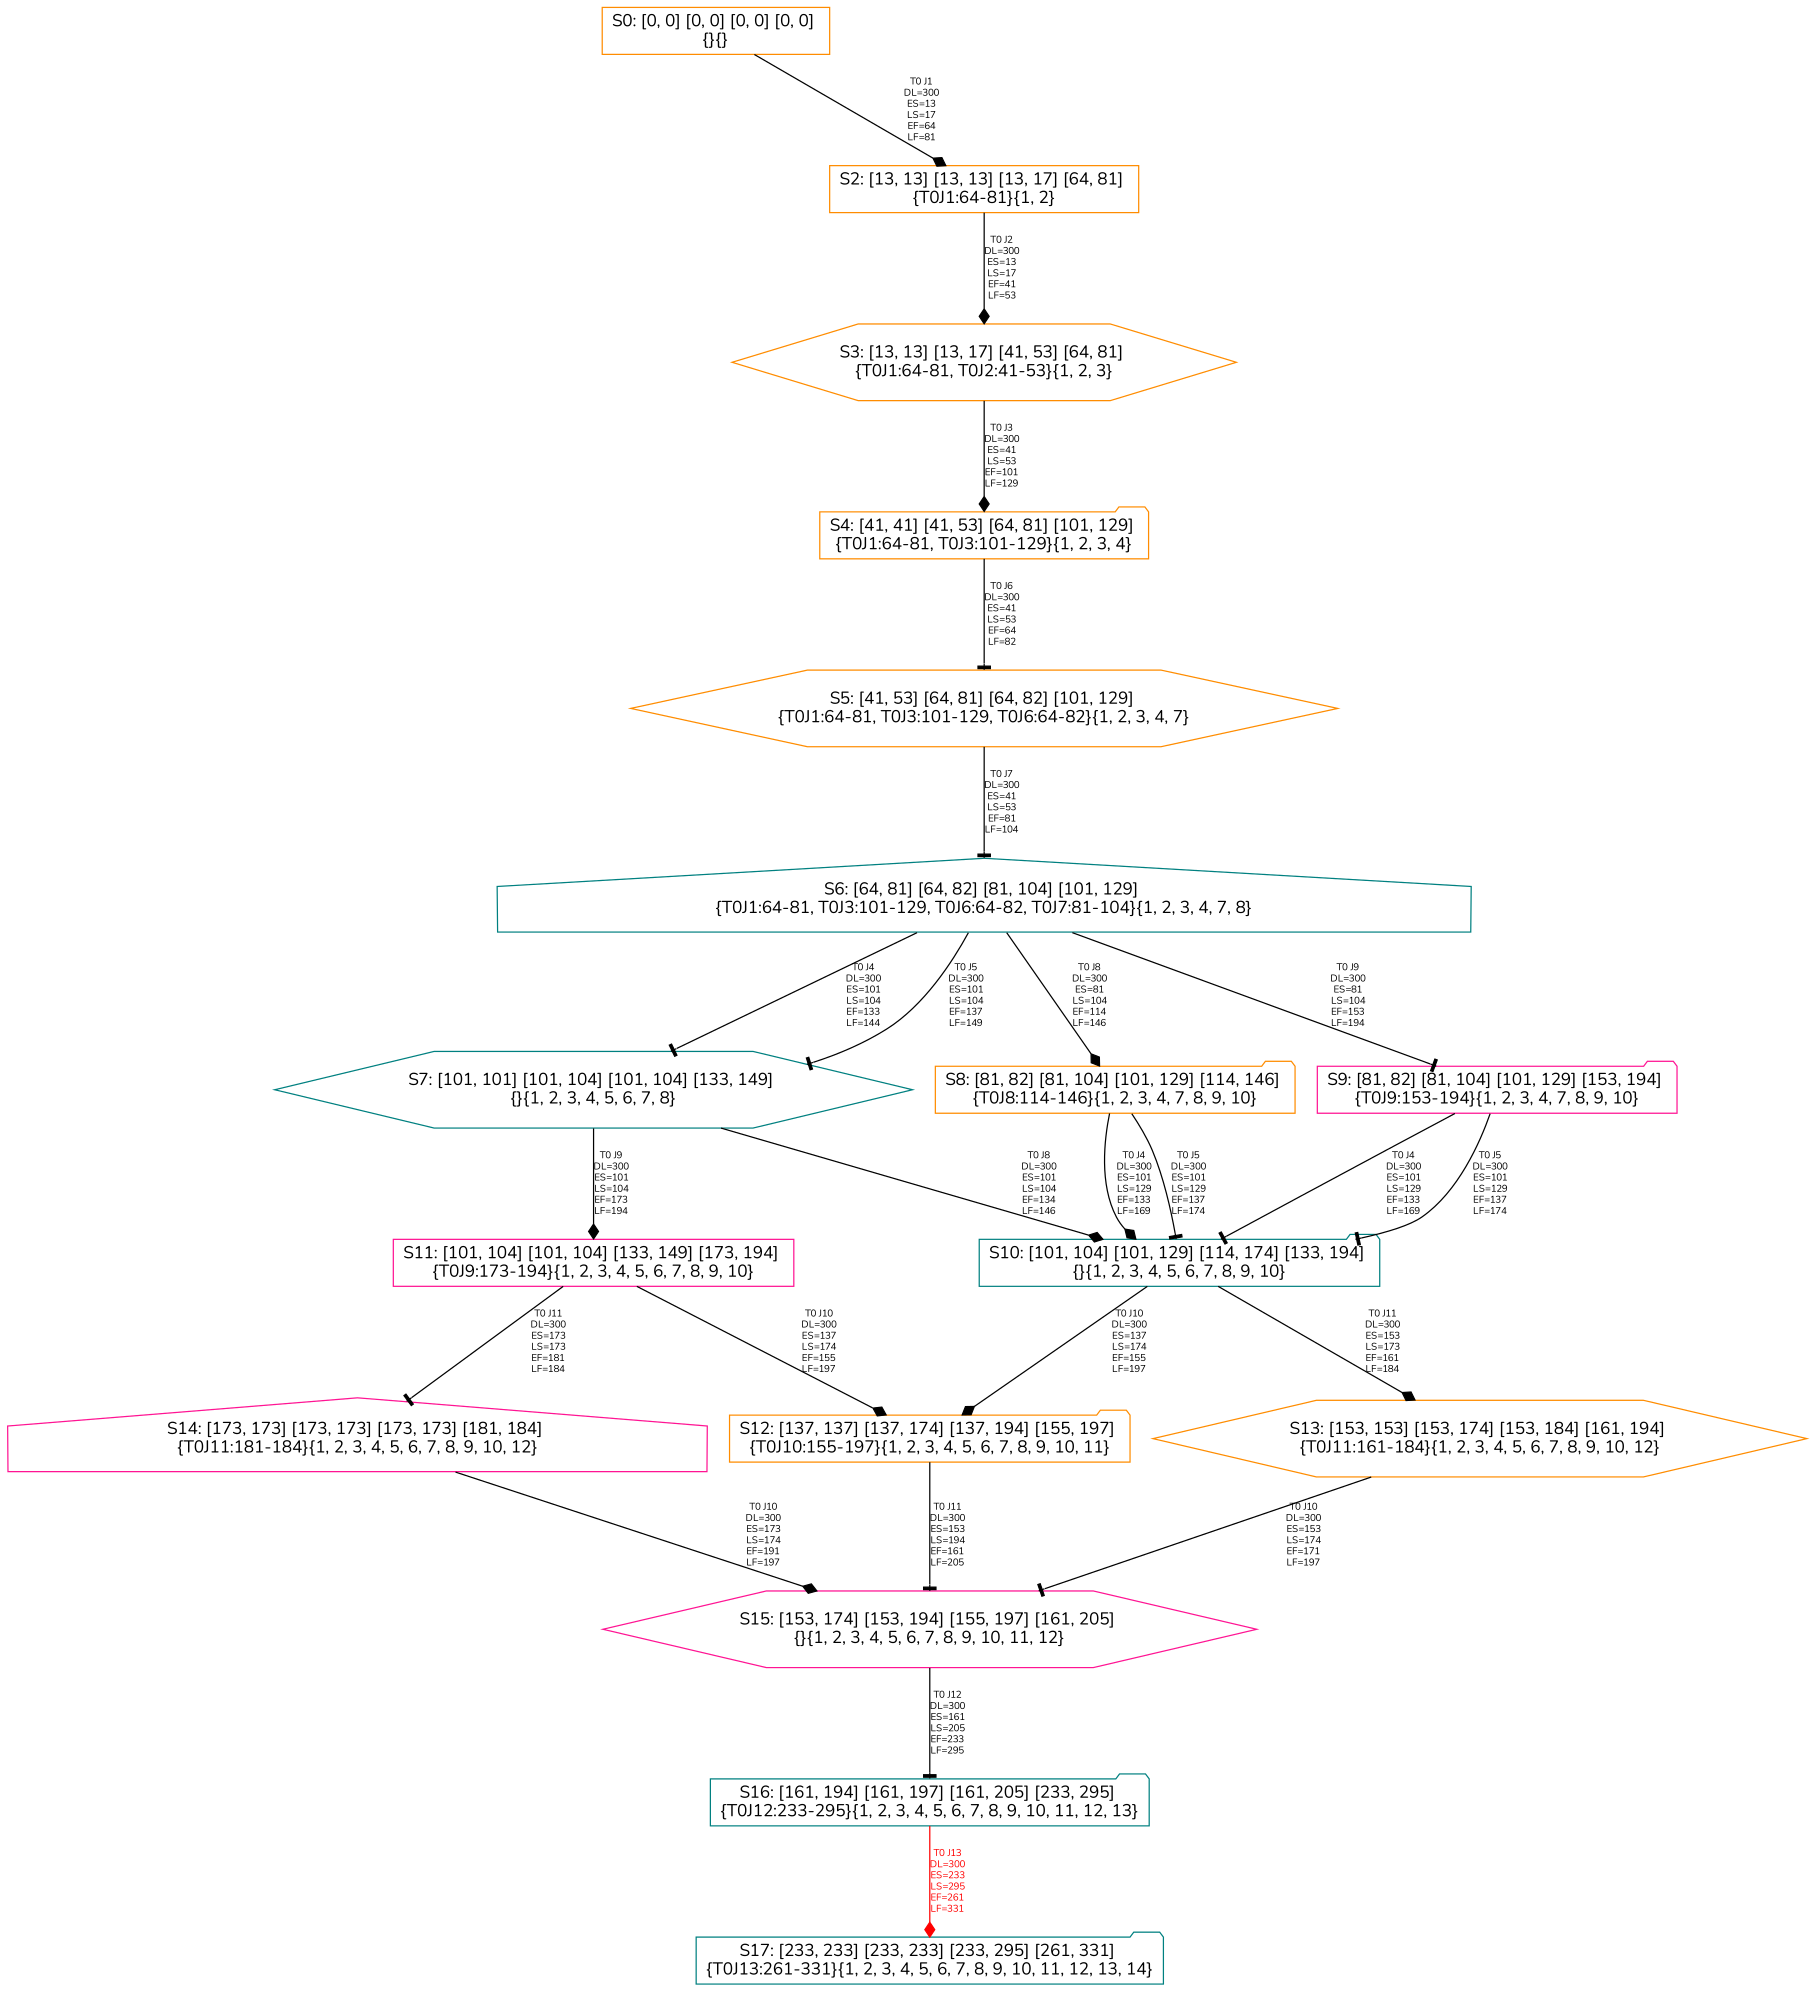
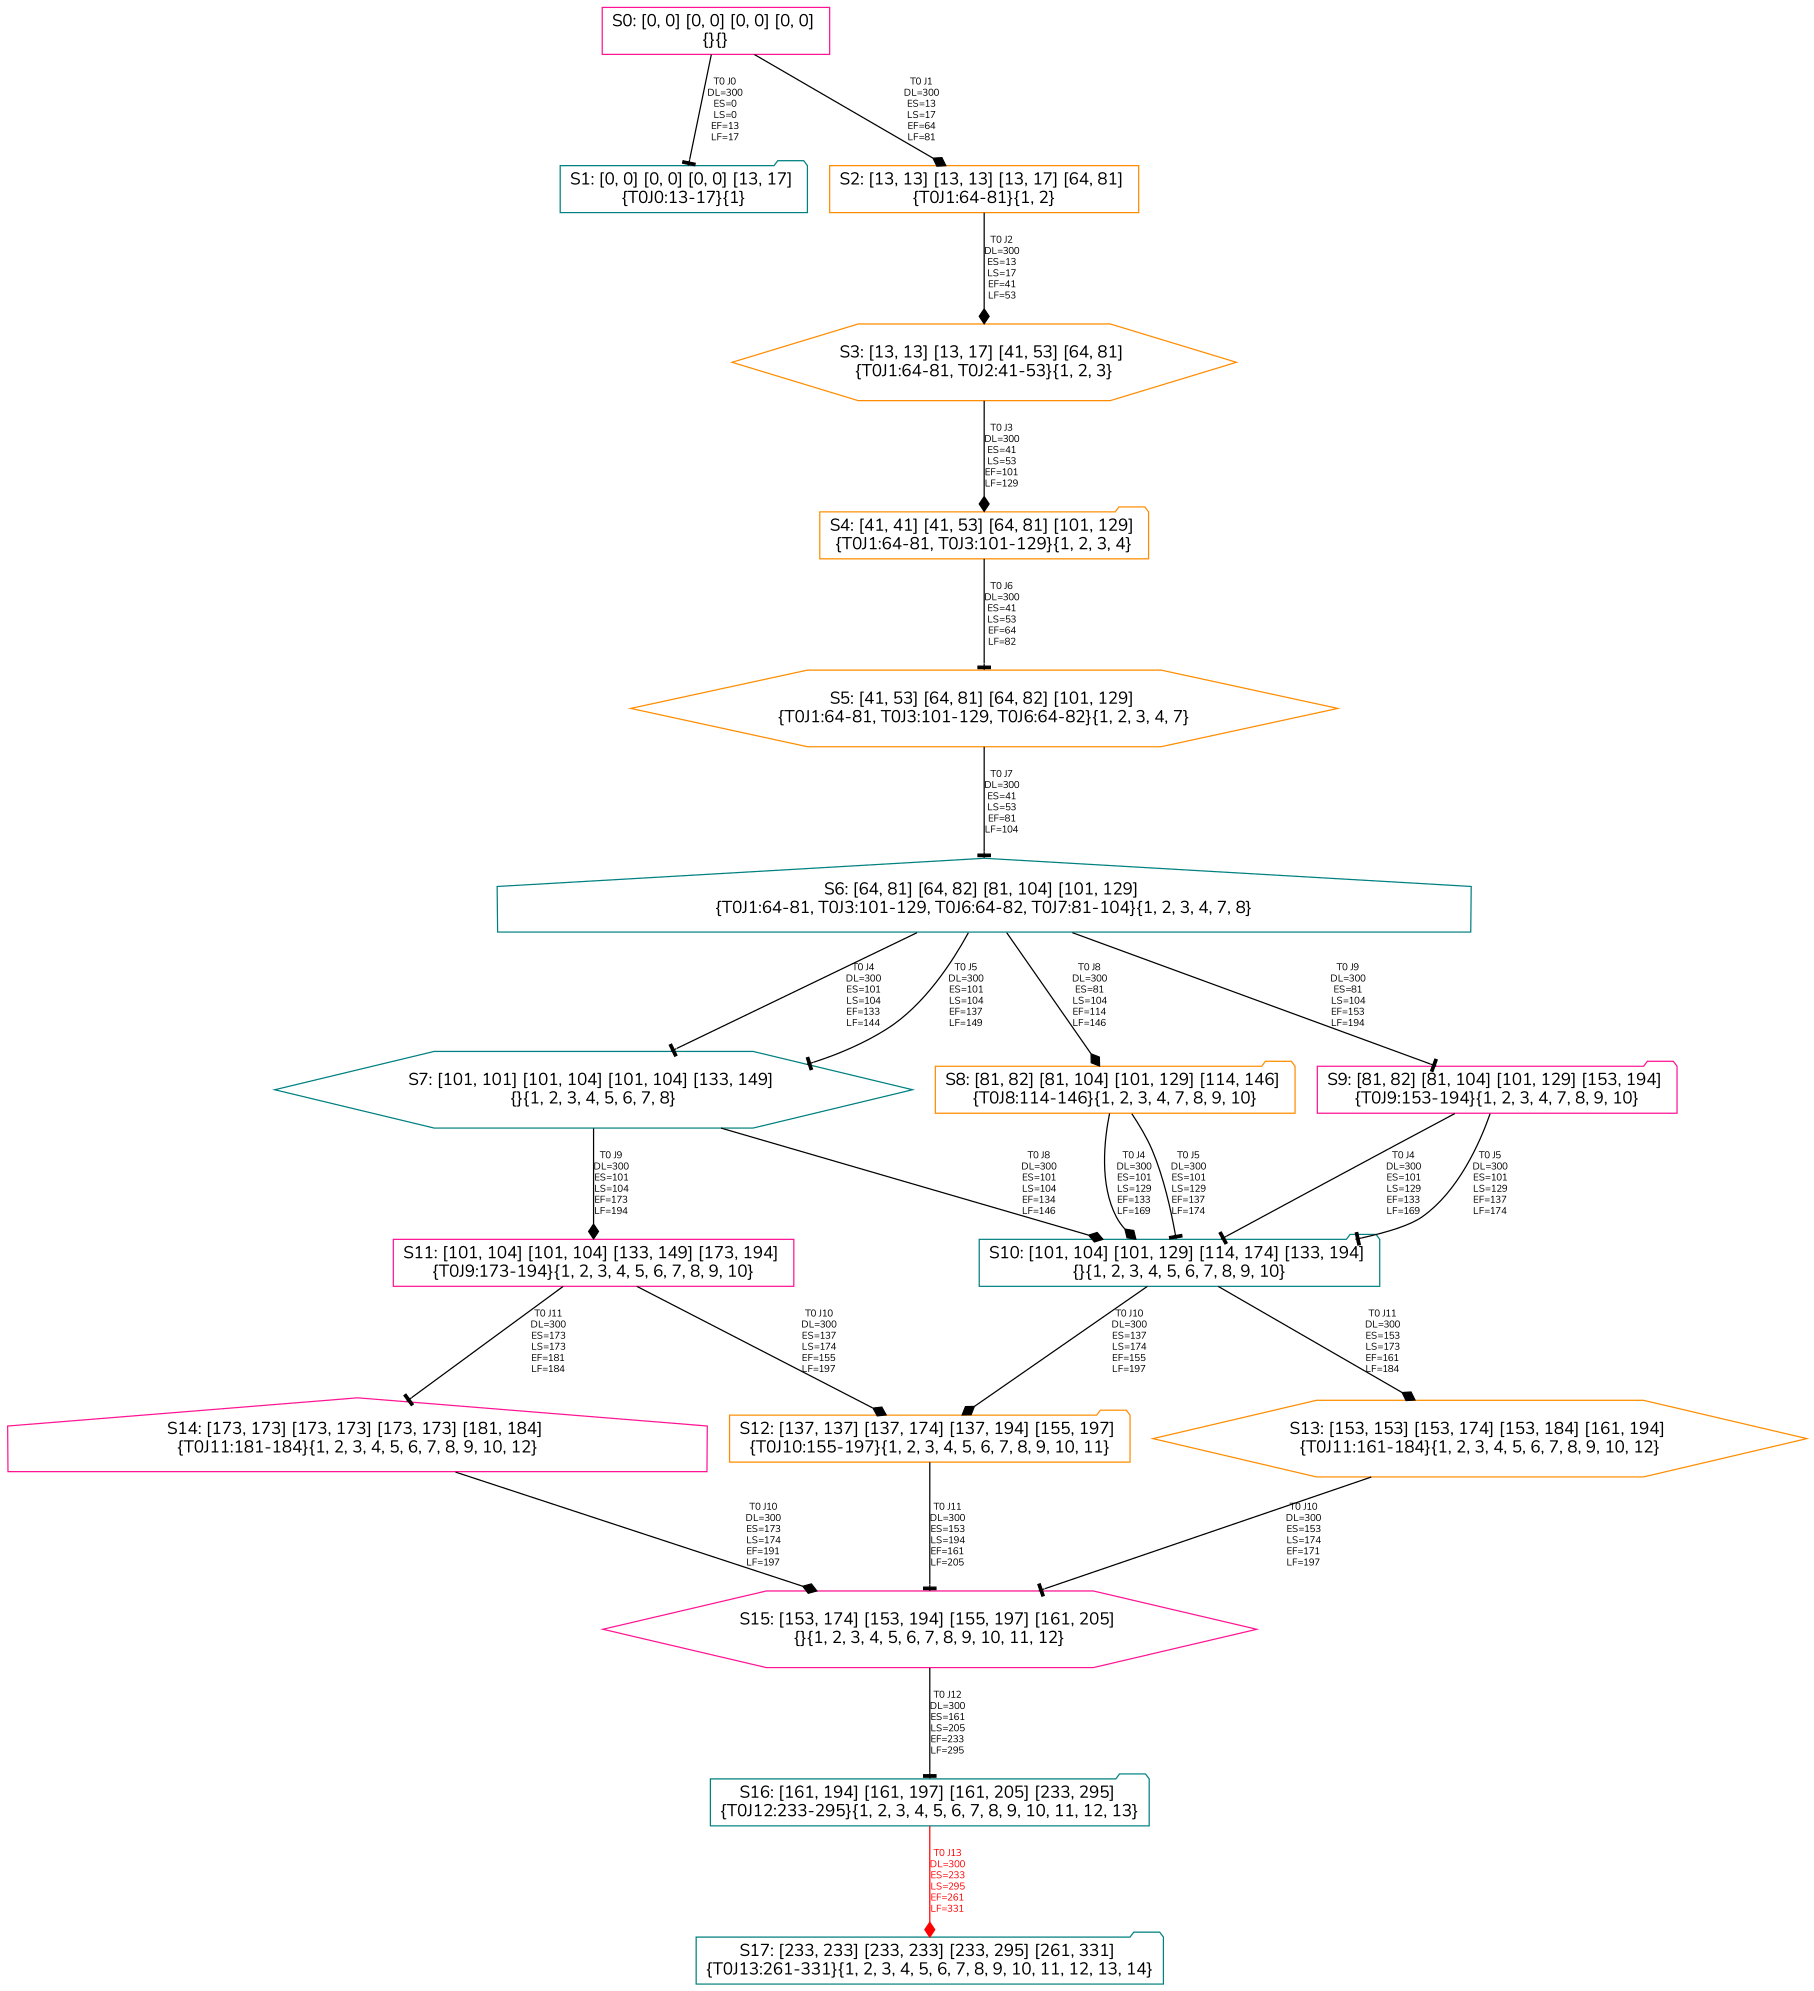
(716, 31) -> (716, 31)
none -> (684, 189)
